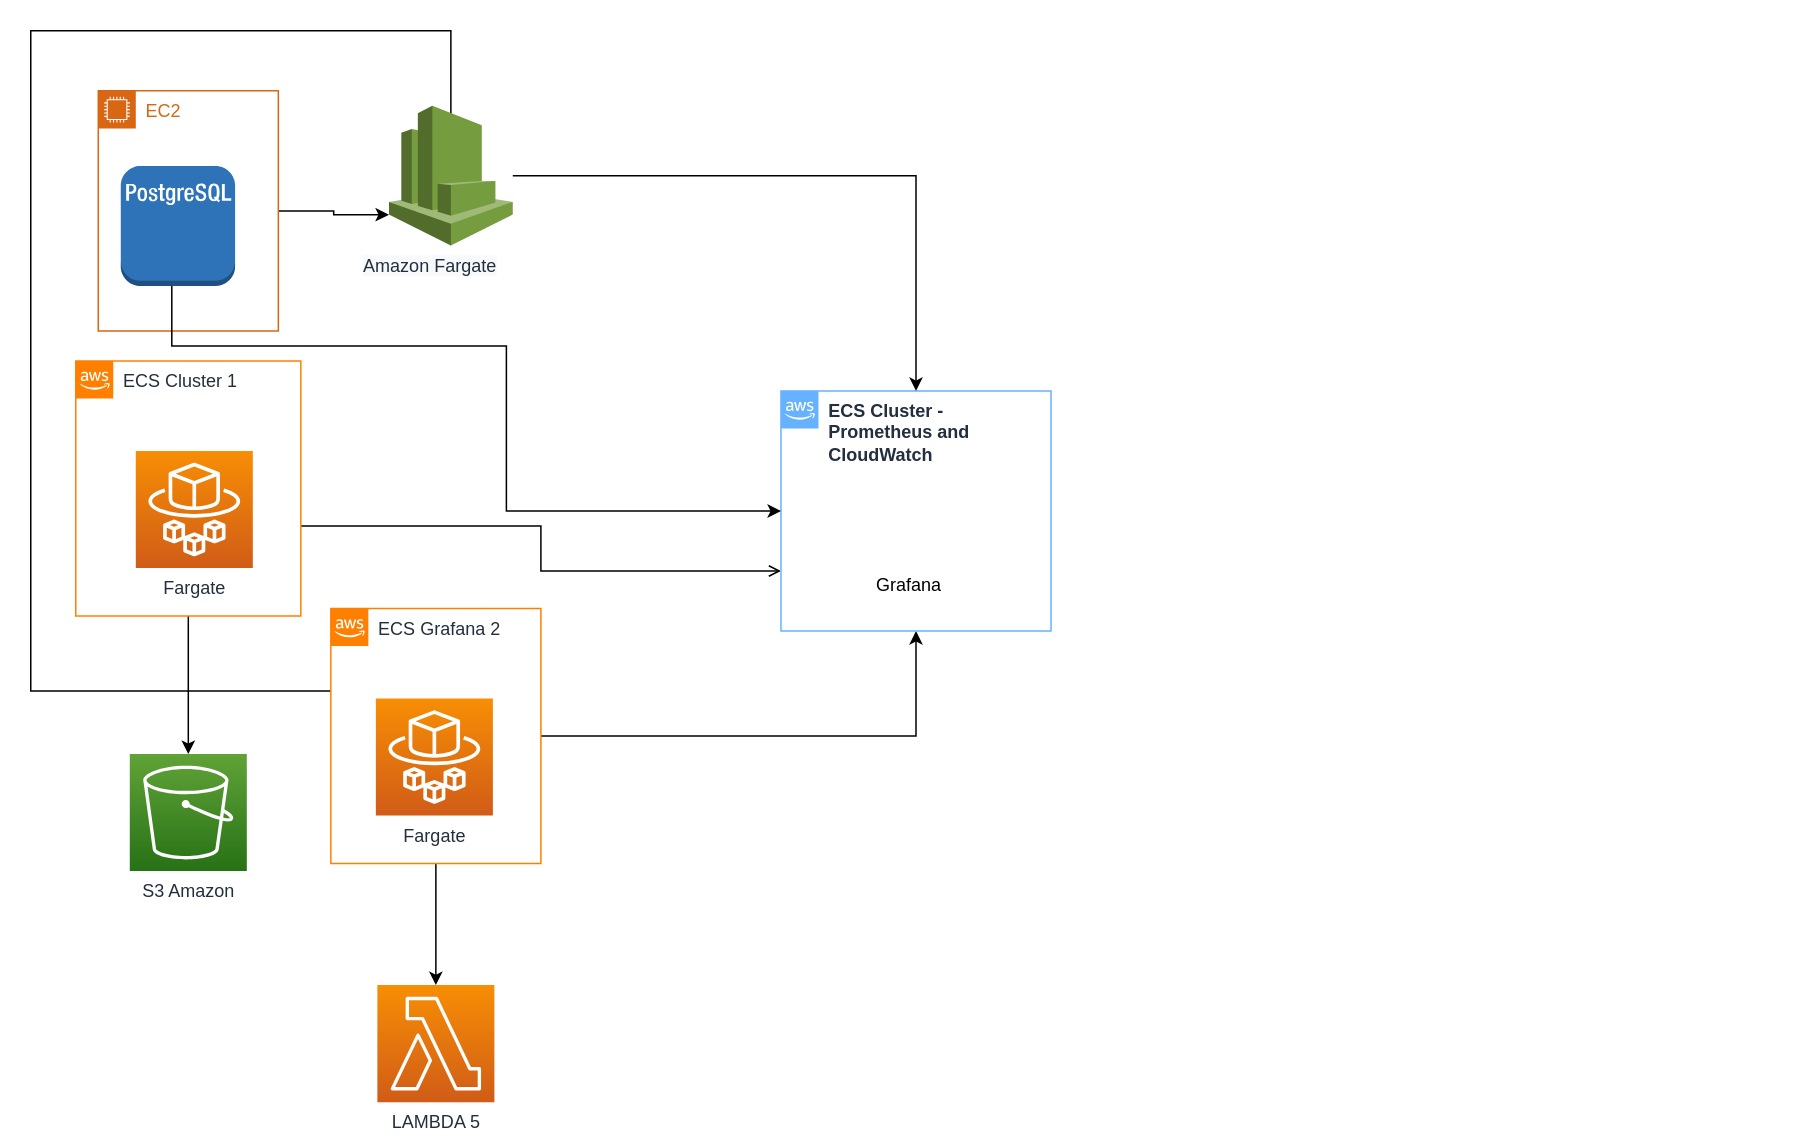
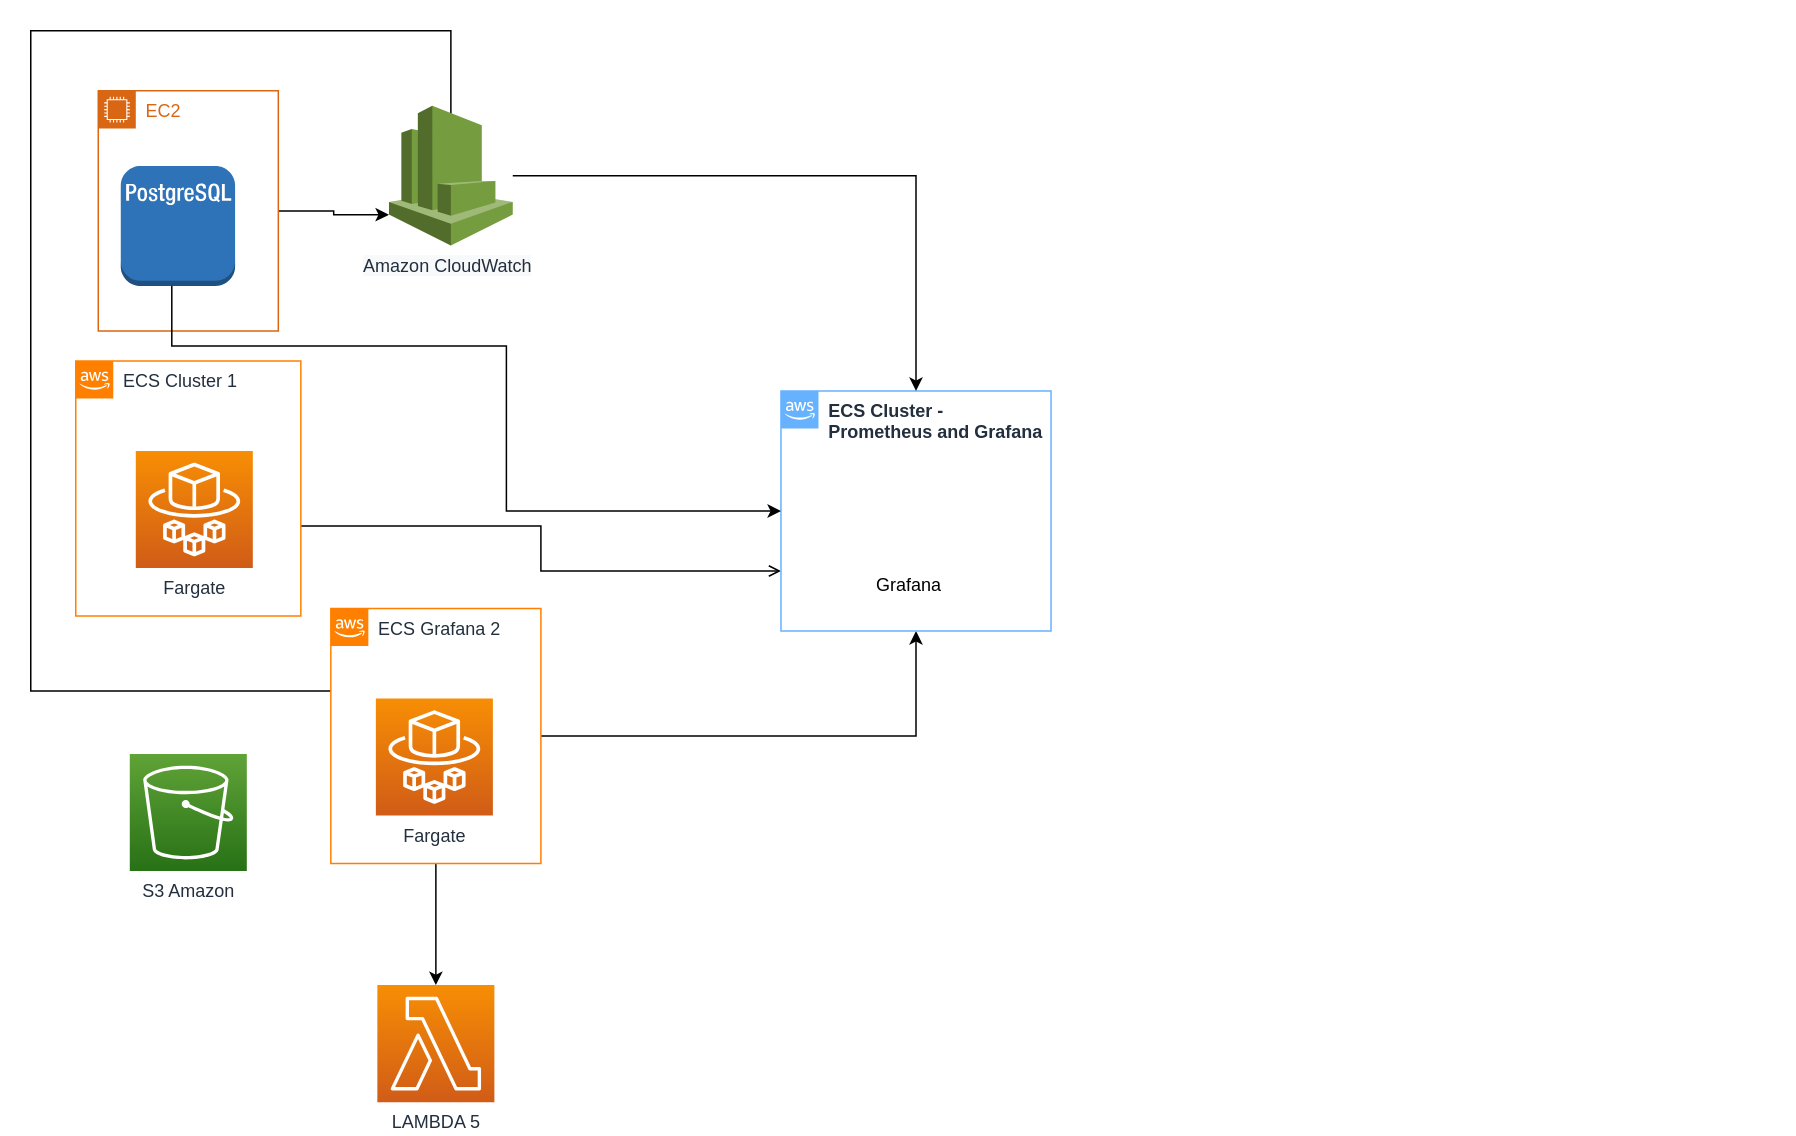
(432, 267) -> (445, 267)
(940, 423) -> (940, 423)
(188, 680) -> none
